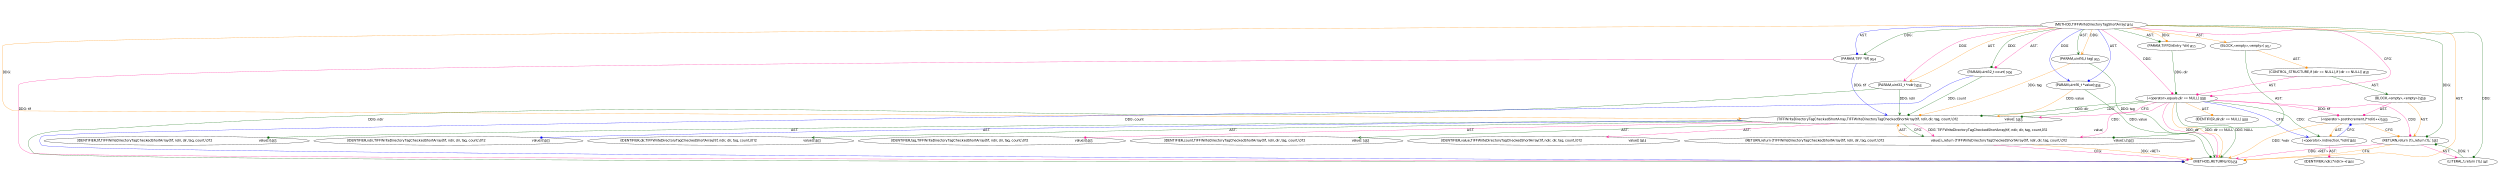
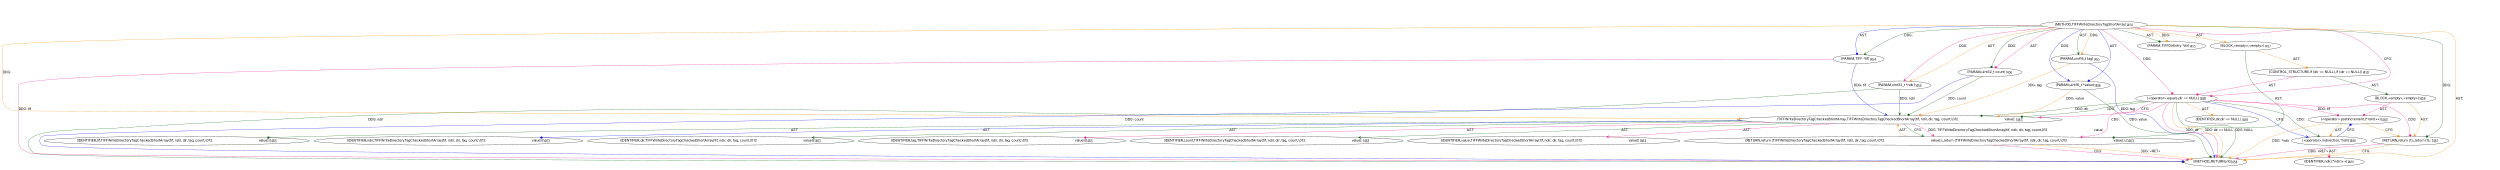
(2174, 71) -> none
(2145, 115) -> (2145, 115)
(2468, 162) -> none
